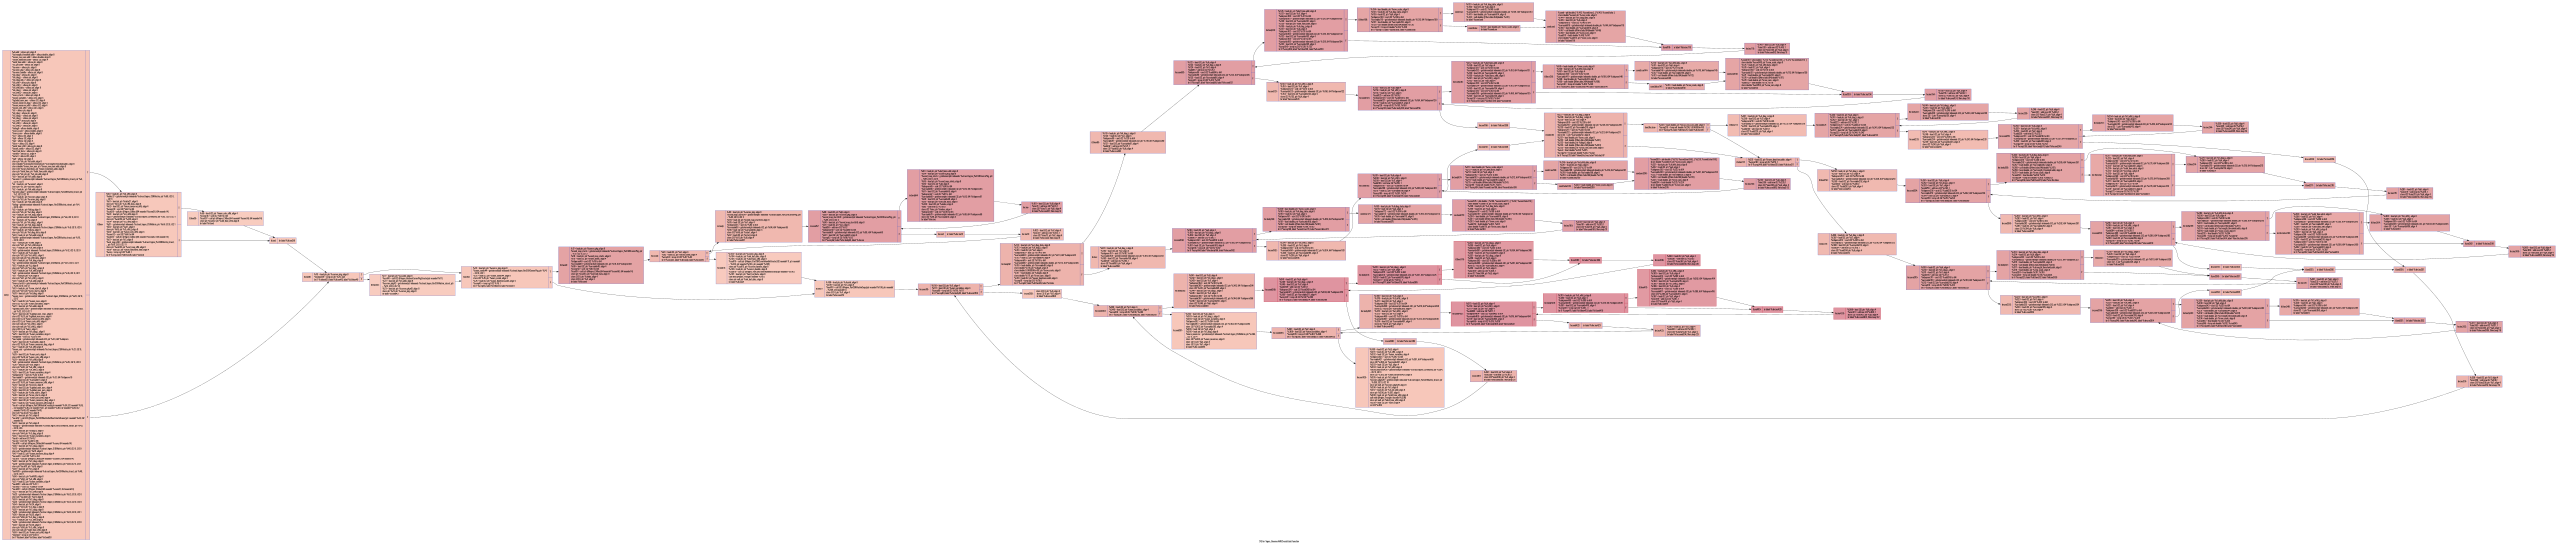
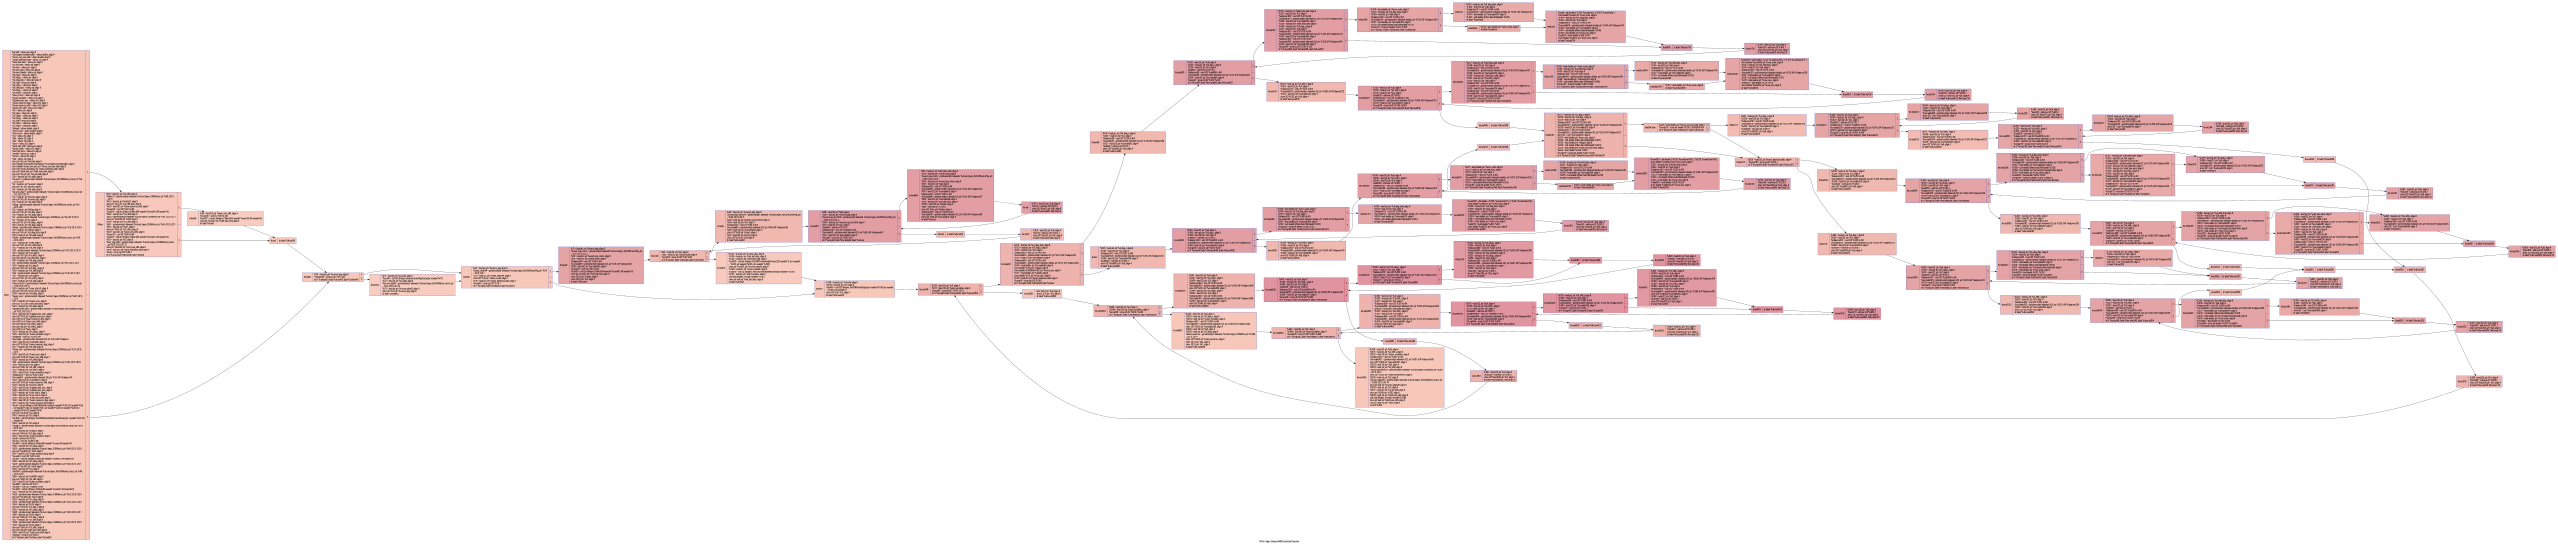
(2031, 297) -> (2031, 297)
